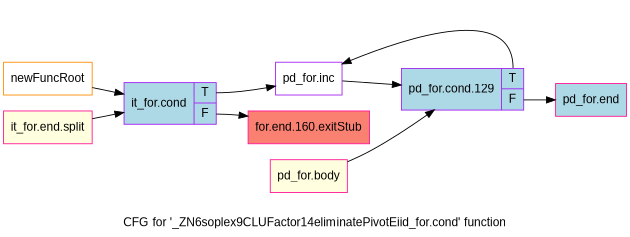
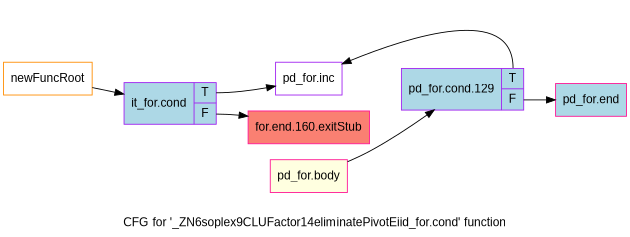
(367, 83) -> none
(48, 127) -> none
